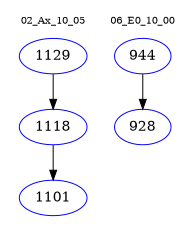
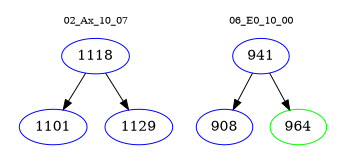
(53, 21) -> (96, 21)
(143, 56) -> (261, 56)
(53, 87) -> (114, 87)
(143, 127) -> (225, 127)
none -> (298, 127)
